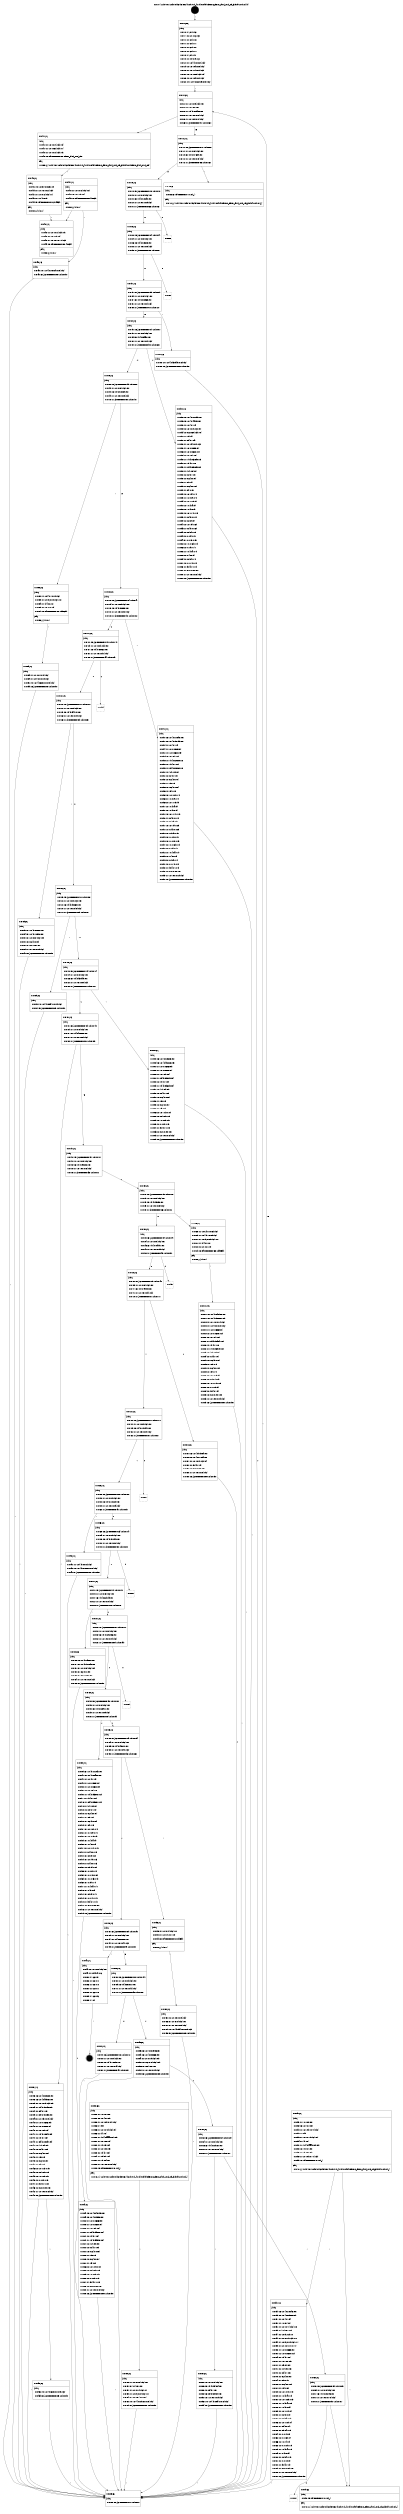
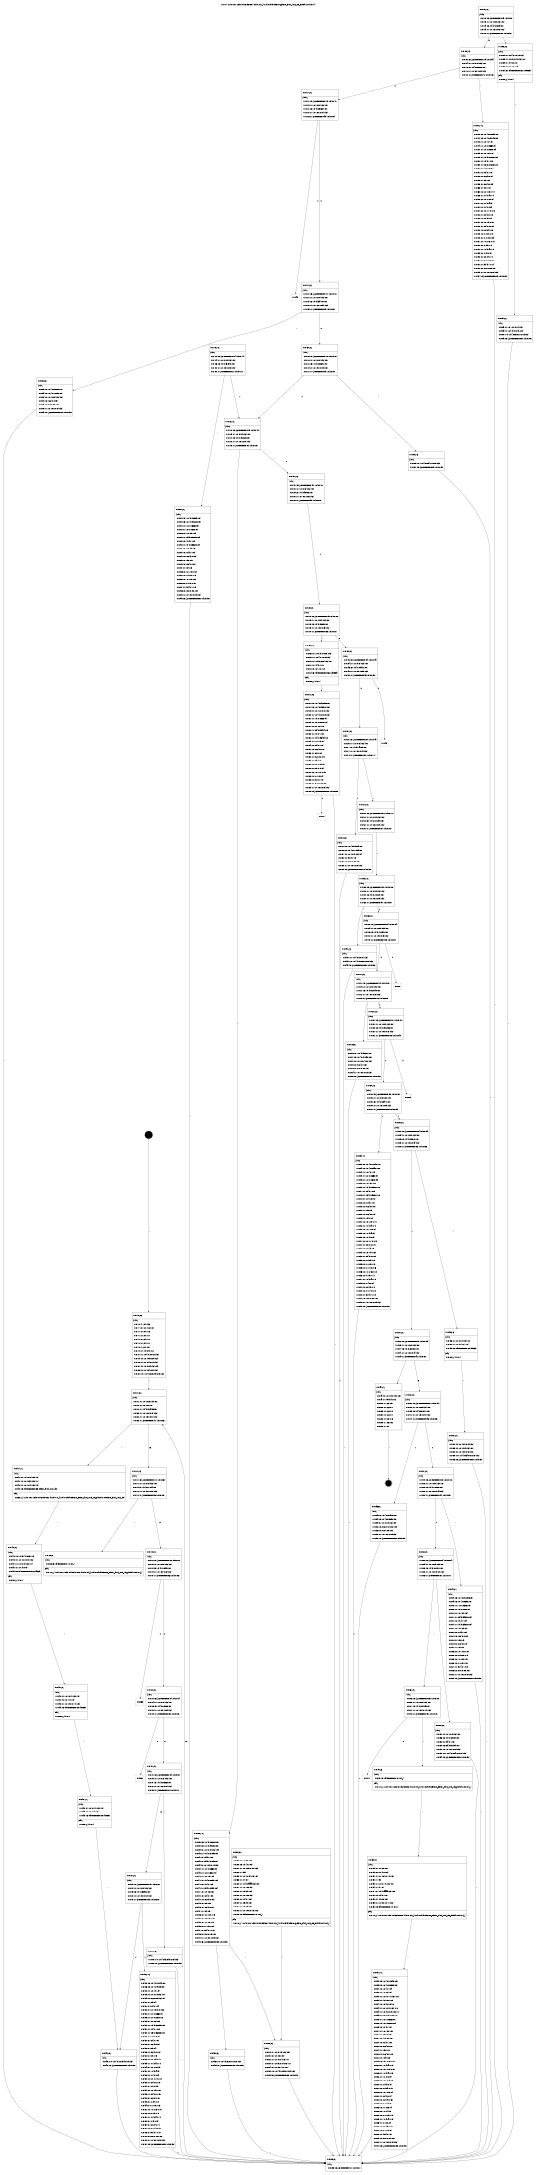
(69, 215) -> (82, 1757)
(133, 360) -> (131, 1976)
(77, 937) -> (281, 396)
(144, 1466) -> (321, 804)
(199, 2089) -> (435, 1523)
(347, 2329) -> (420, 1823)
(28, 2377) -> (256, 1989)
